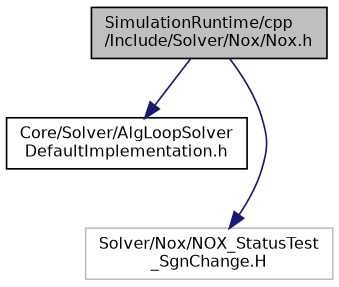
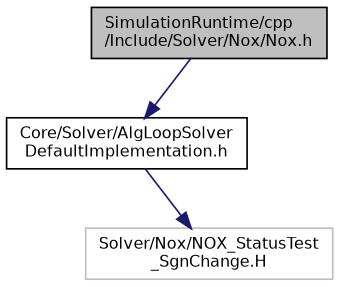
(266, 135) -> (163, 192)
